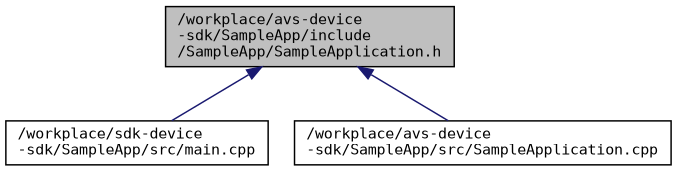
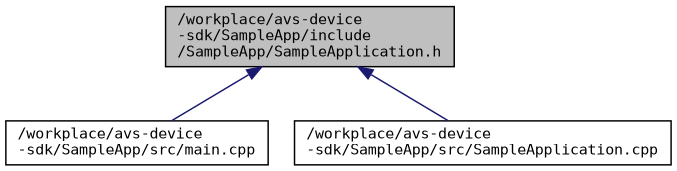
(137, 143) -> (137, 143)
